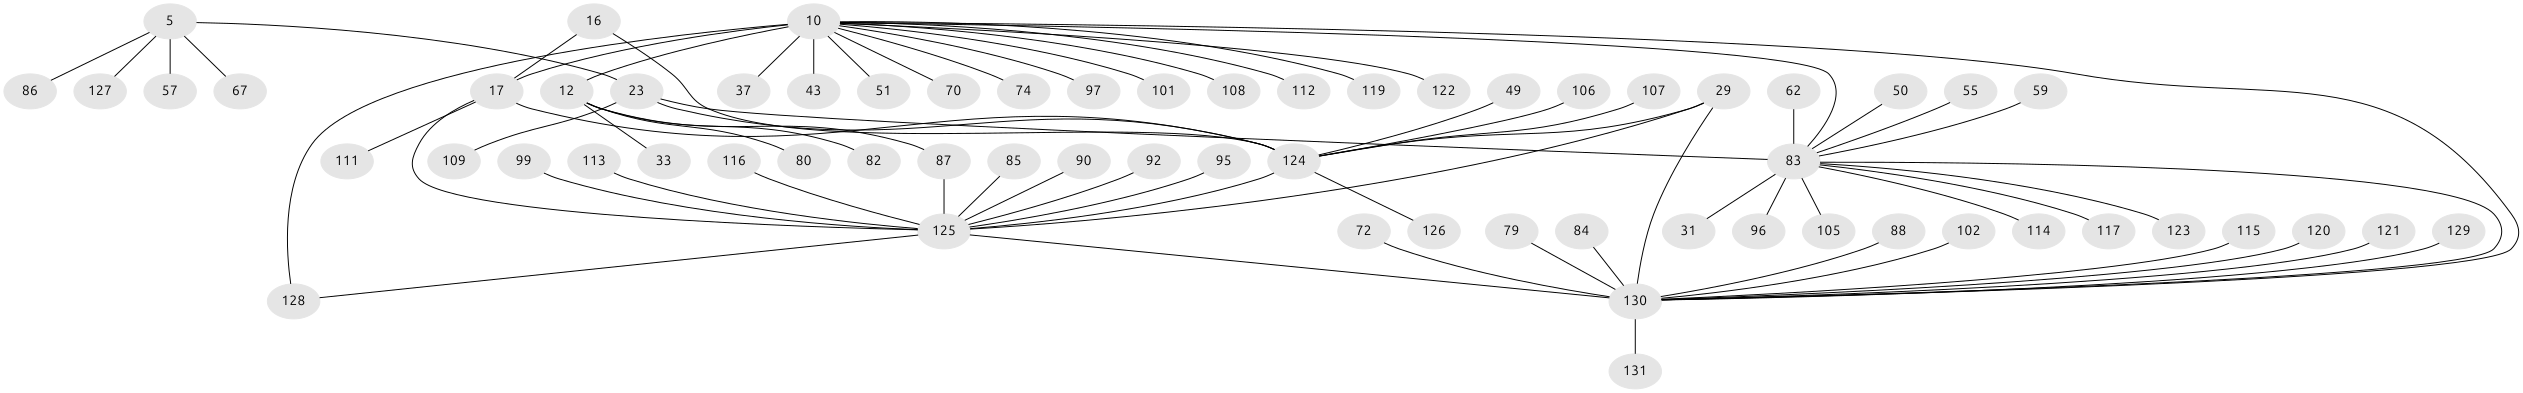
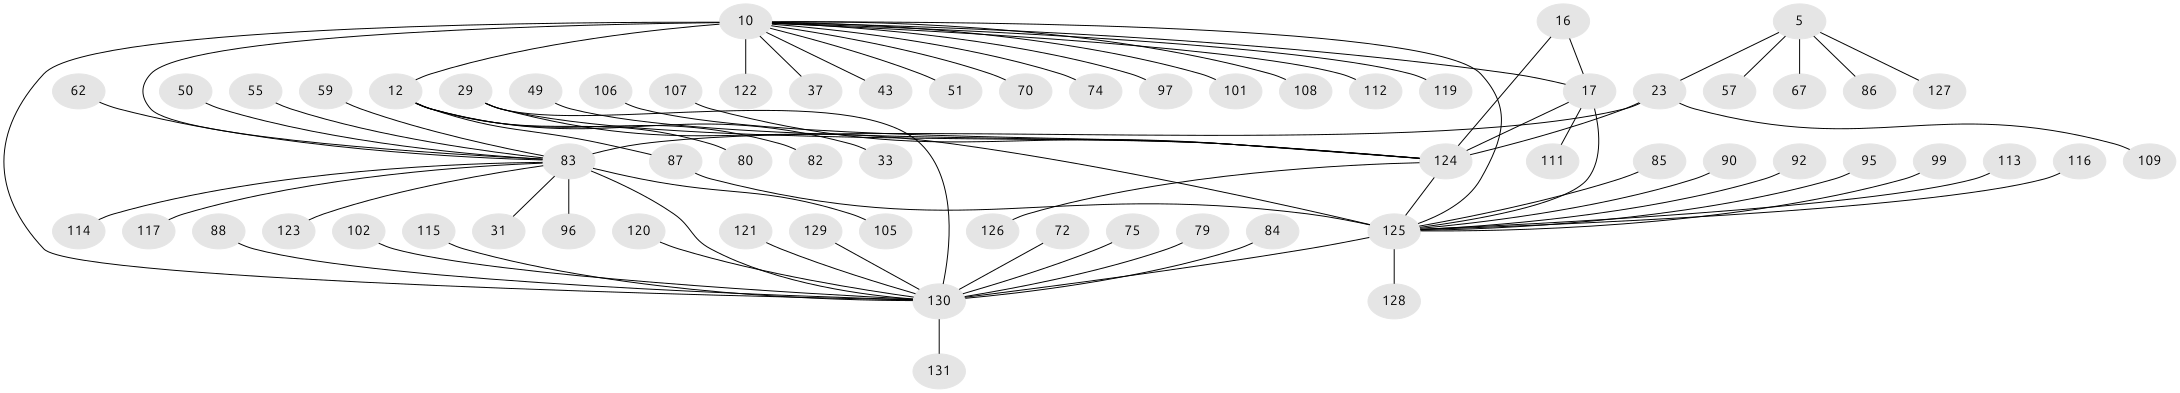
(470, 72) -> (1226, 32)
none -> (1133, 231)
